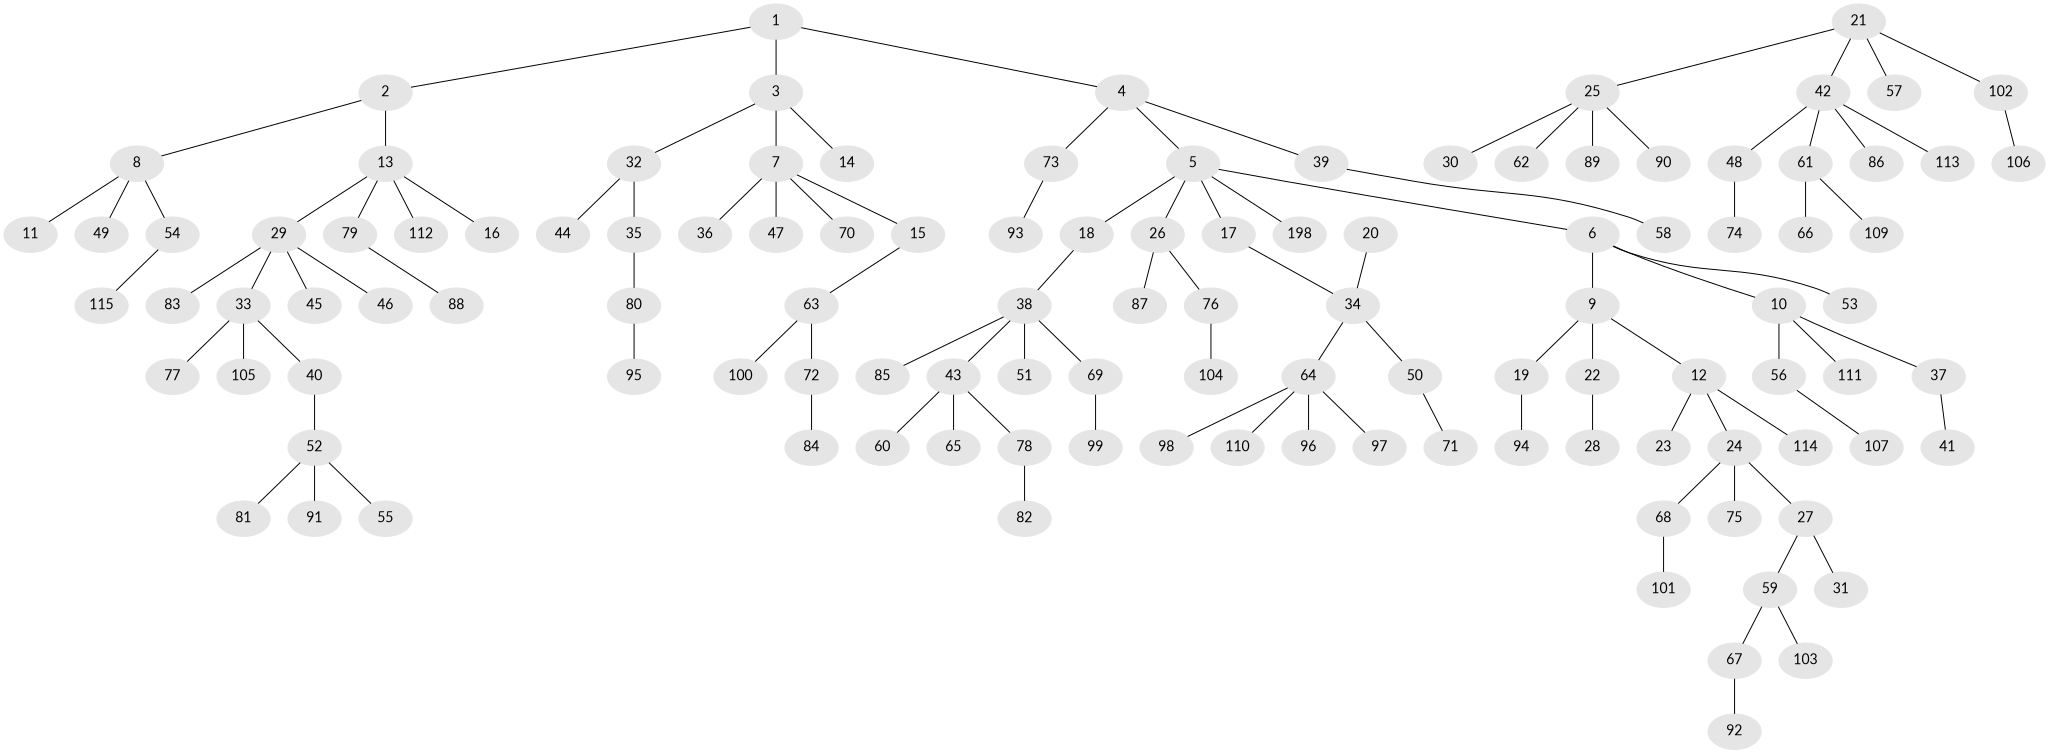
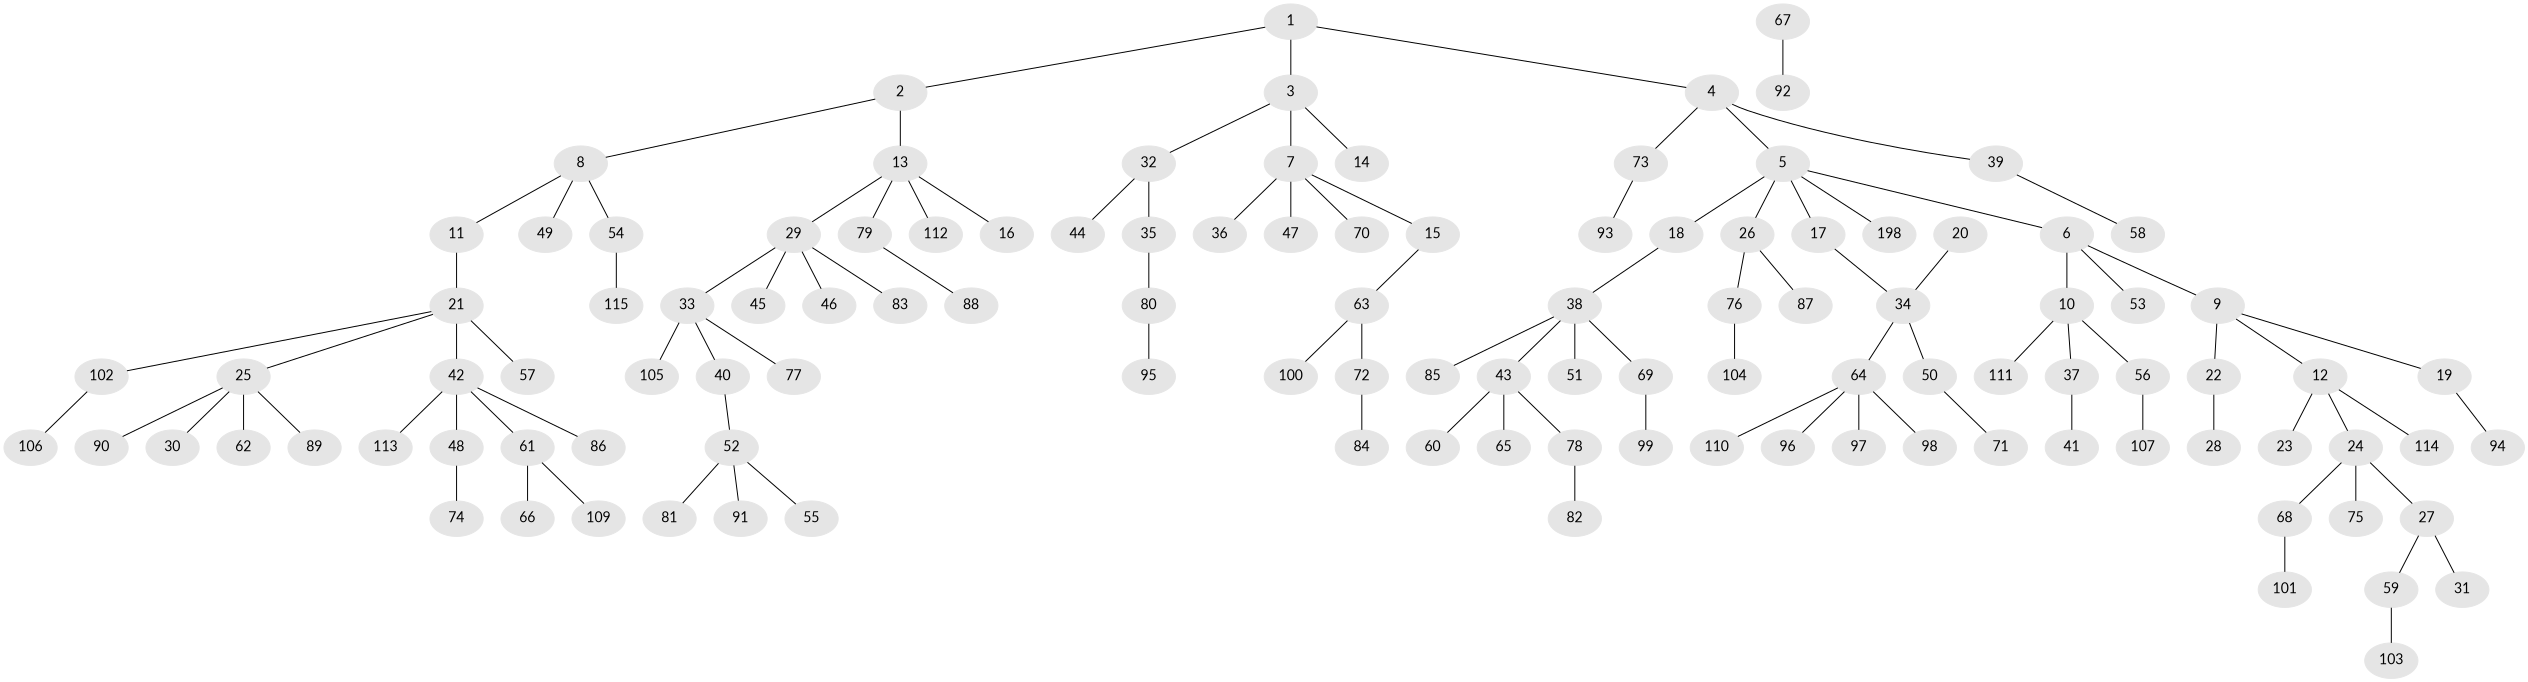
none -> (457, 270)
(1752, 625) -> none
